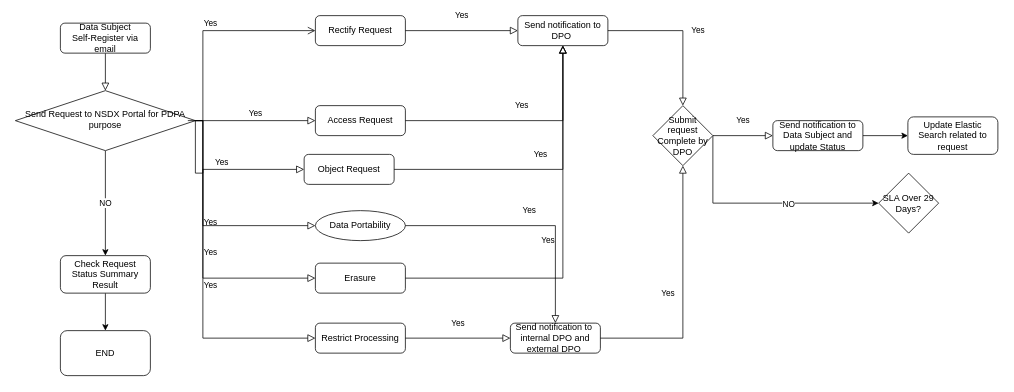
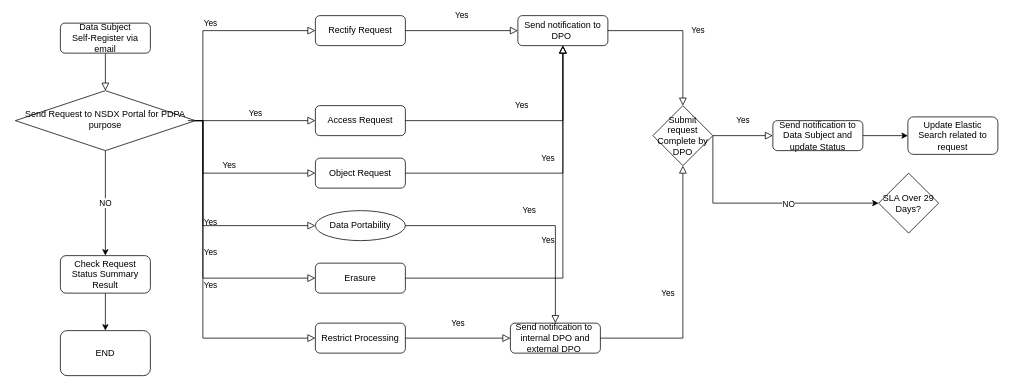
(309, 30) -> (306, 30)
(349, 169) -> (360, 173)
